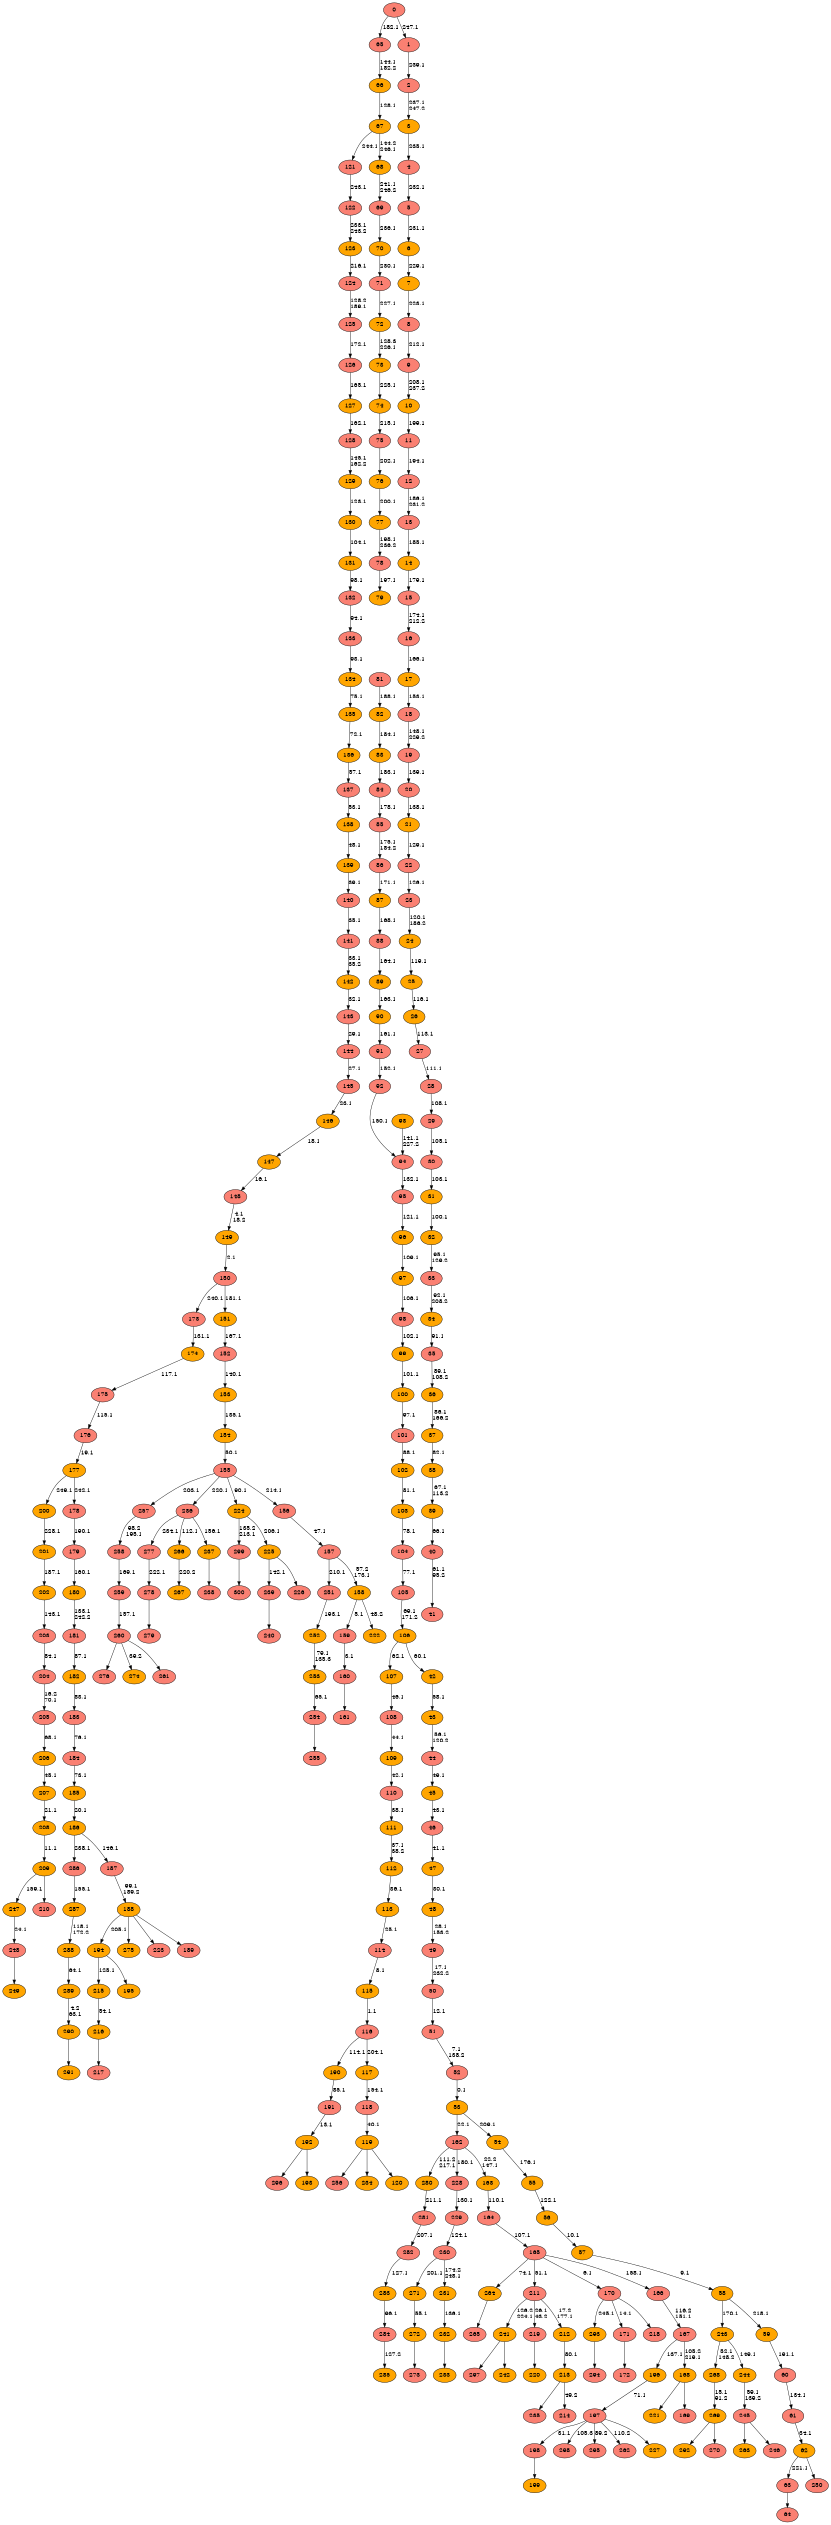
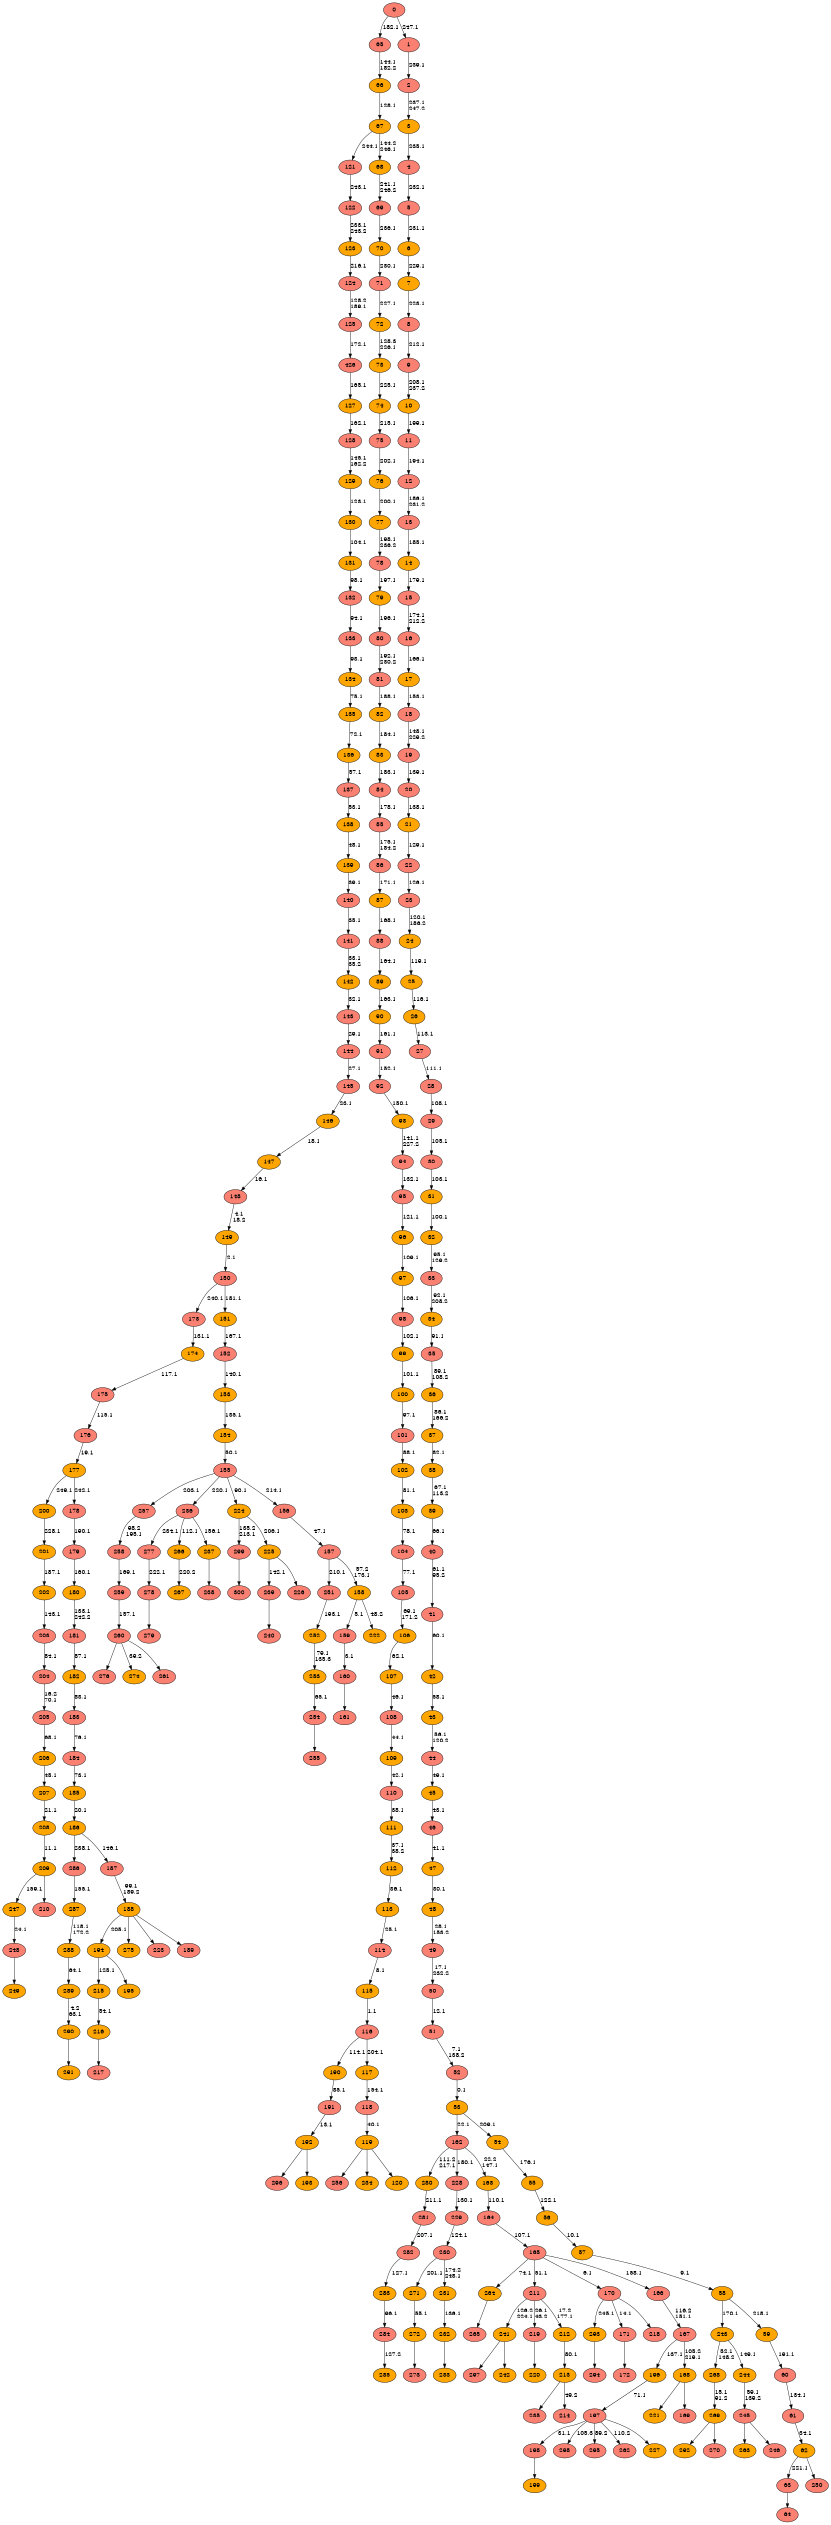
(350, 365) -> (350, 365)
none -> (380, 639)
(371, 1127) -> (390, 1102)
(411, 1658) -> (432, 1644)
